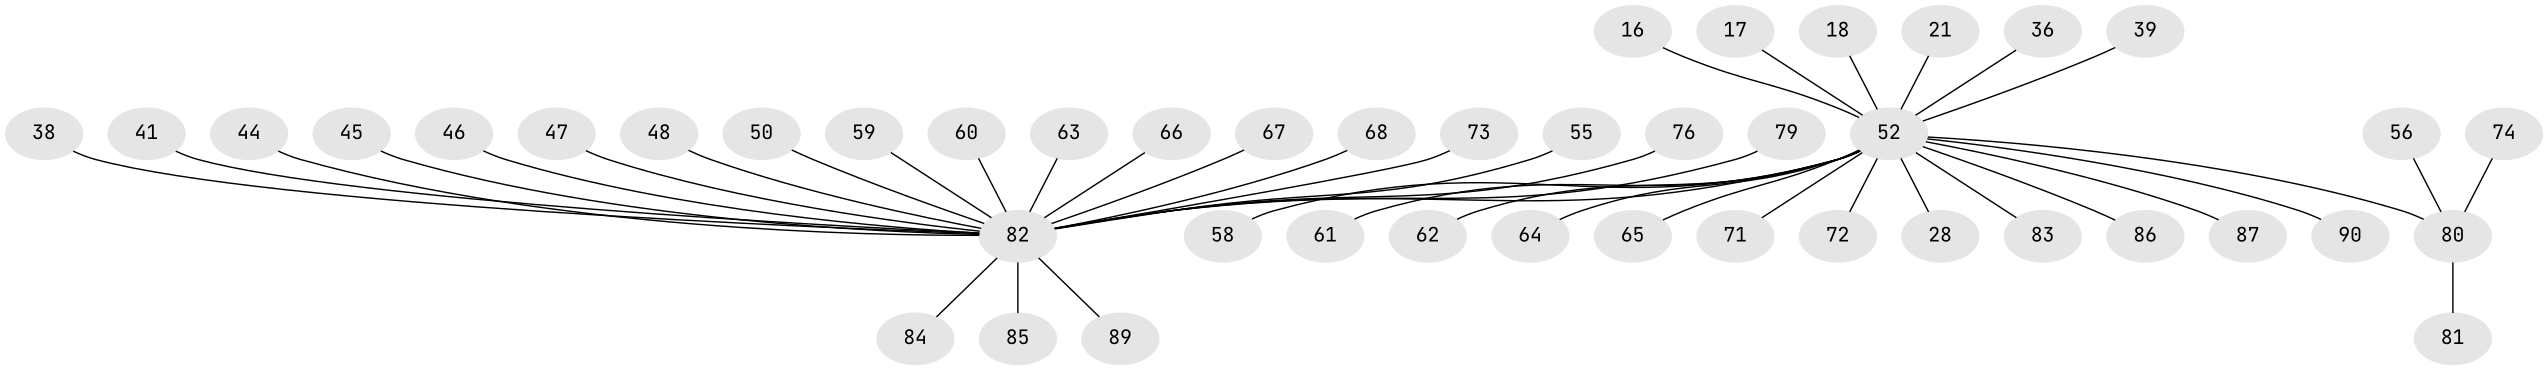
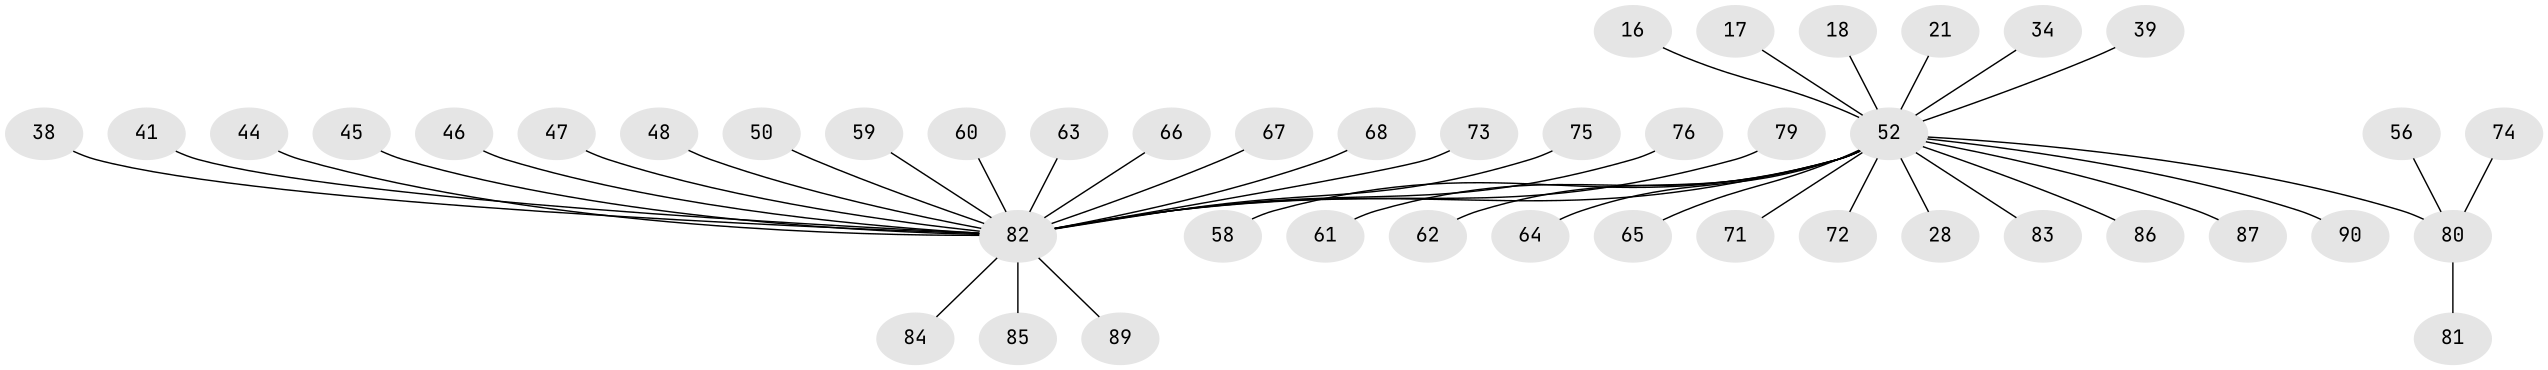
(2043, 31) -> (2043, 31)
(1582, 134) -> (1582, 134)
